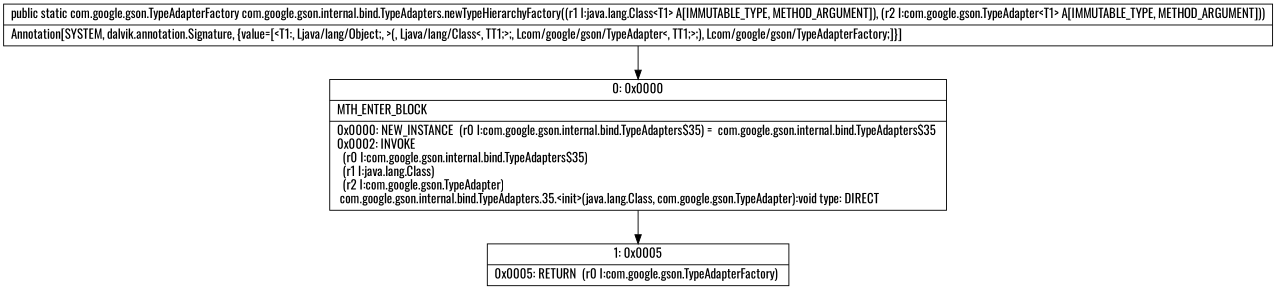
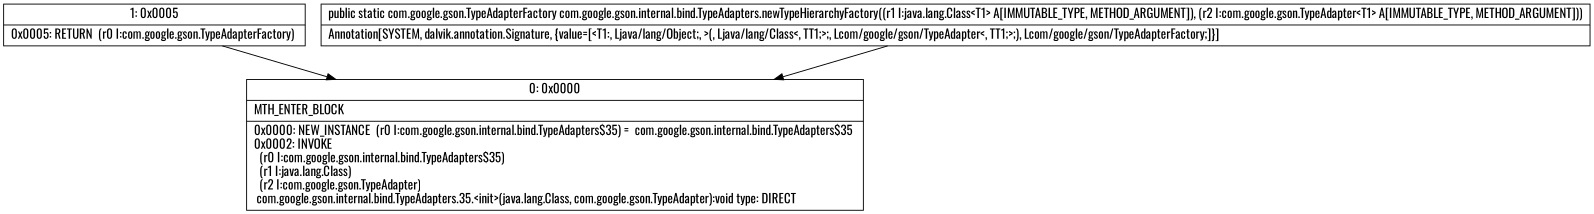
(638, 222) -> (275, 61)
